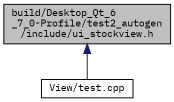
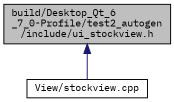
(87, 89) -> (87, 89)
